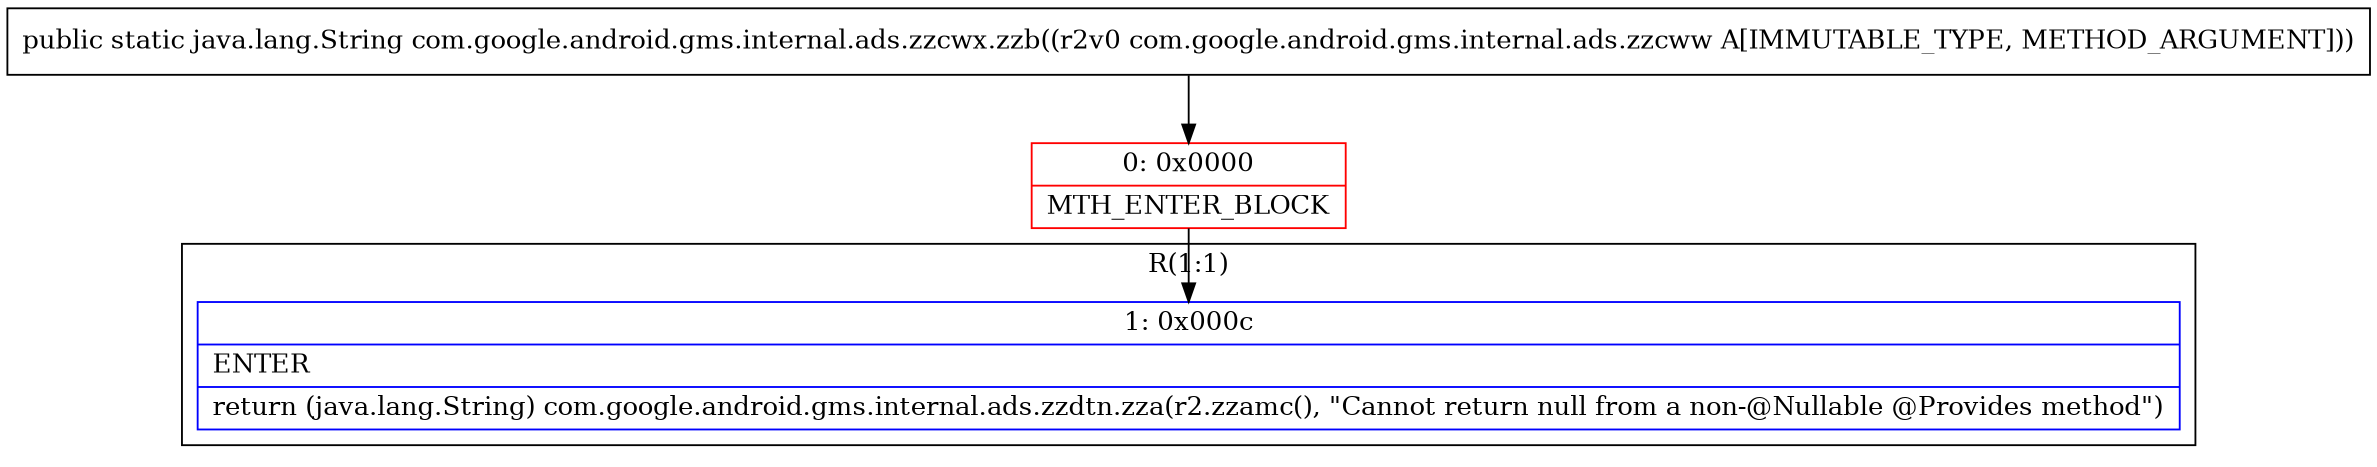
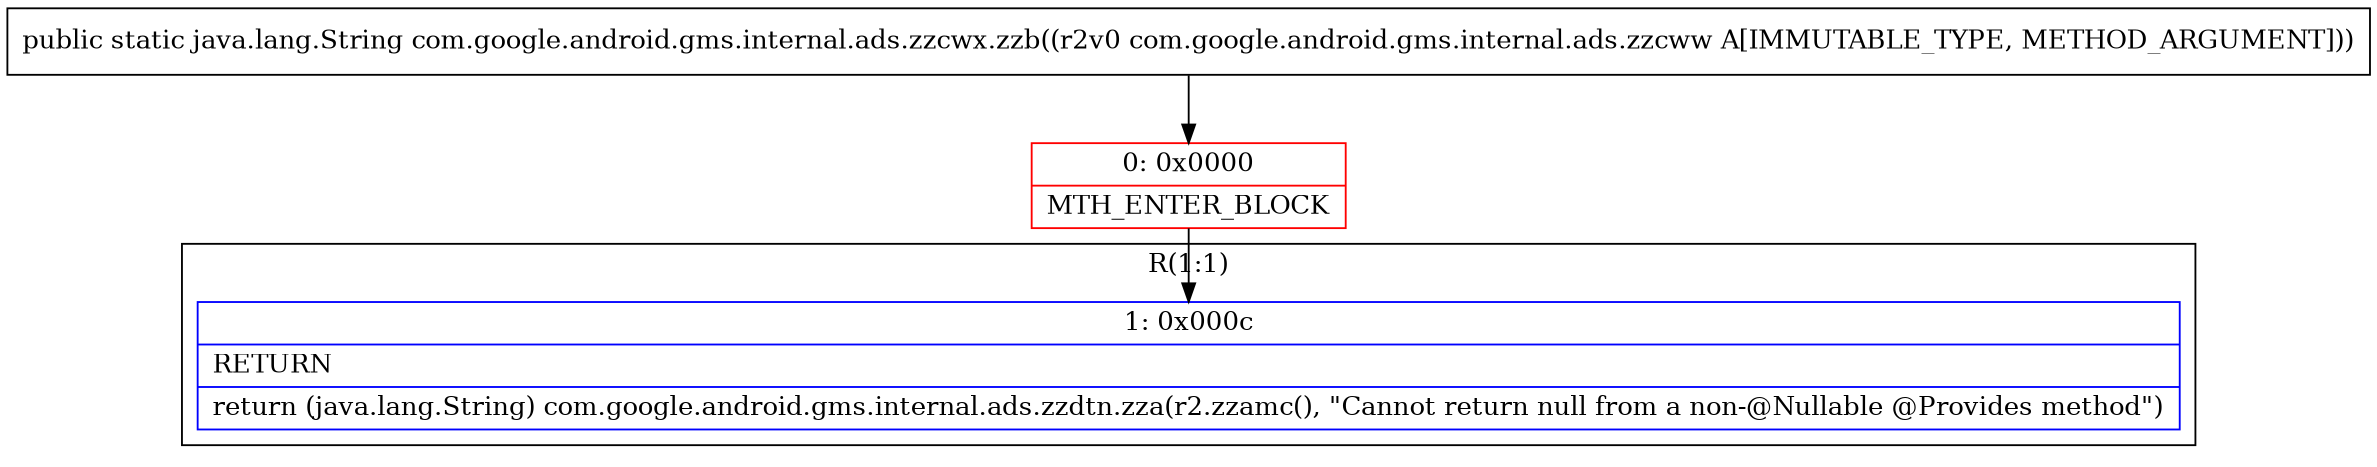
(261, 365) -> (272, 365)
